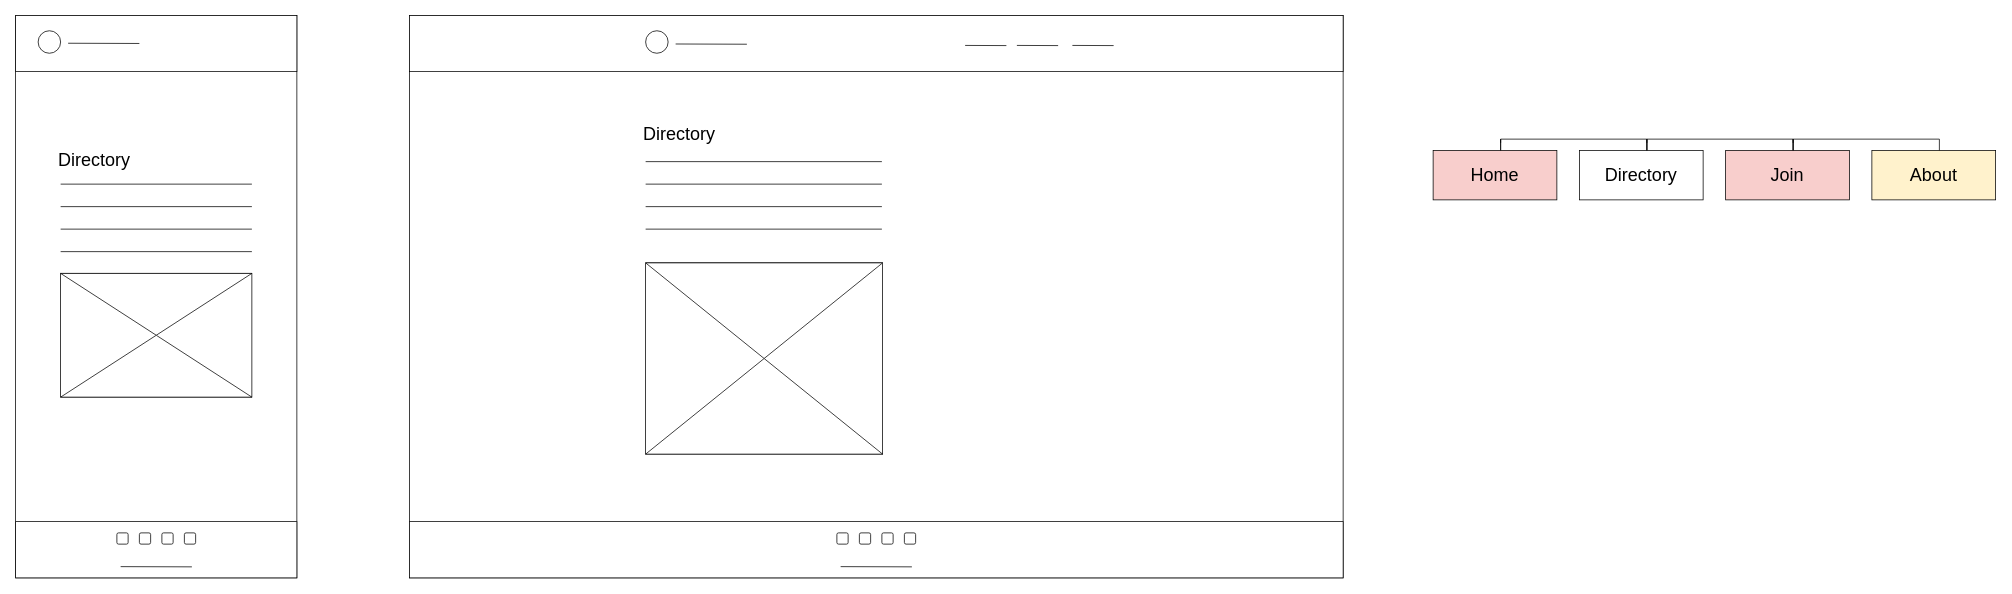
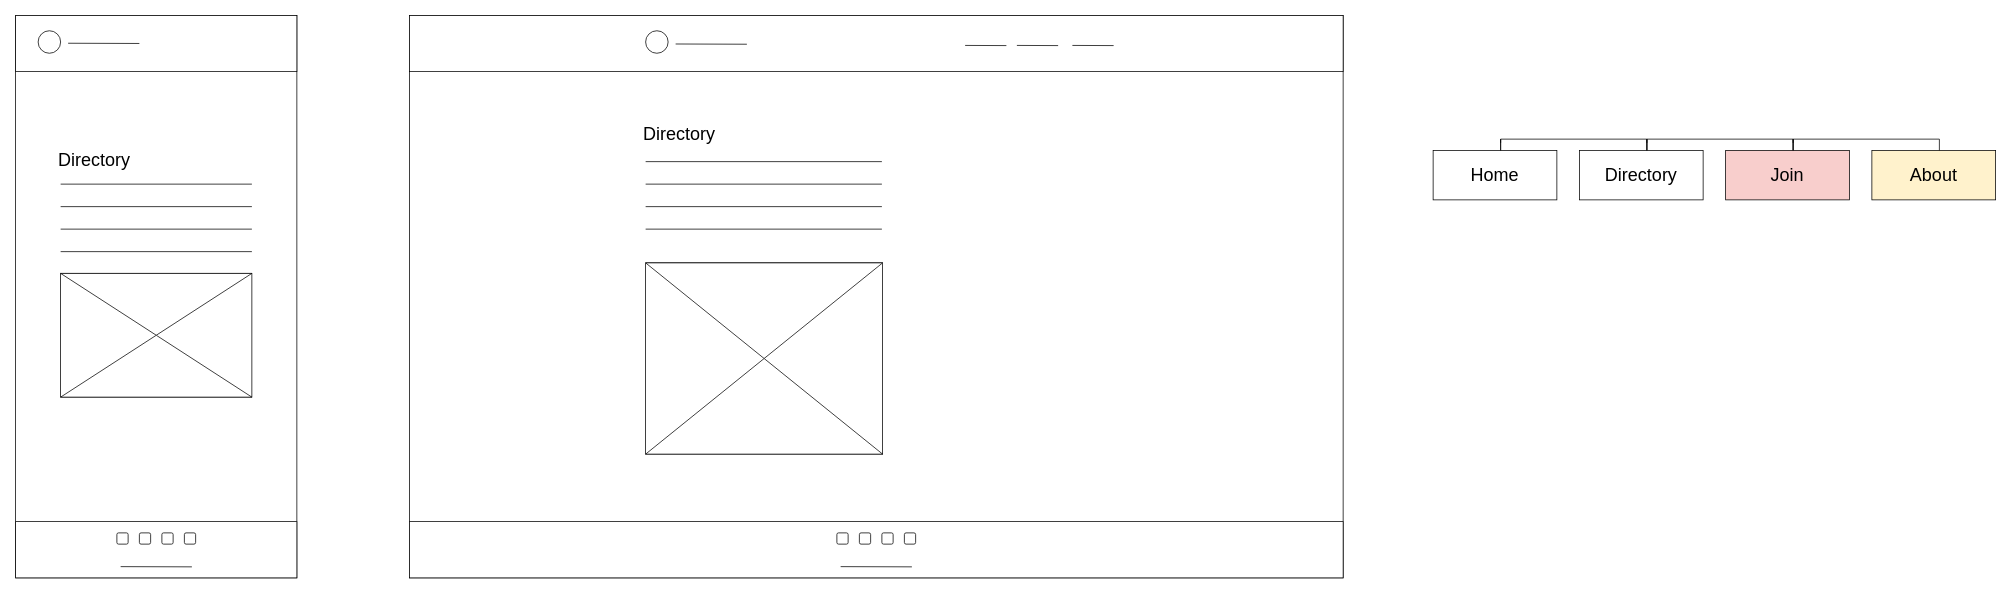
(1495, 175) -> (1495, 175)
